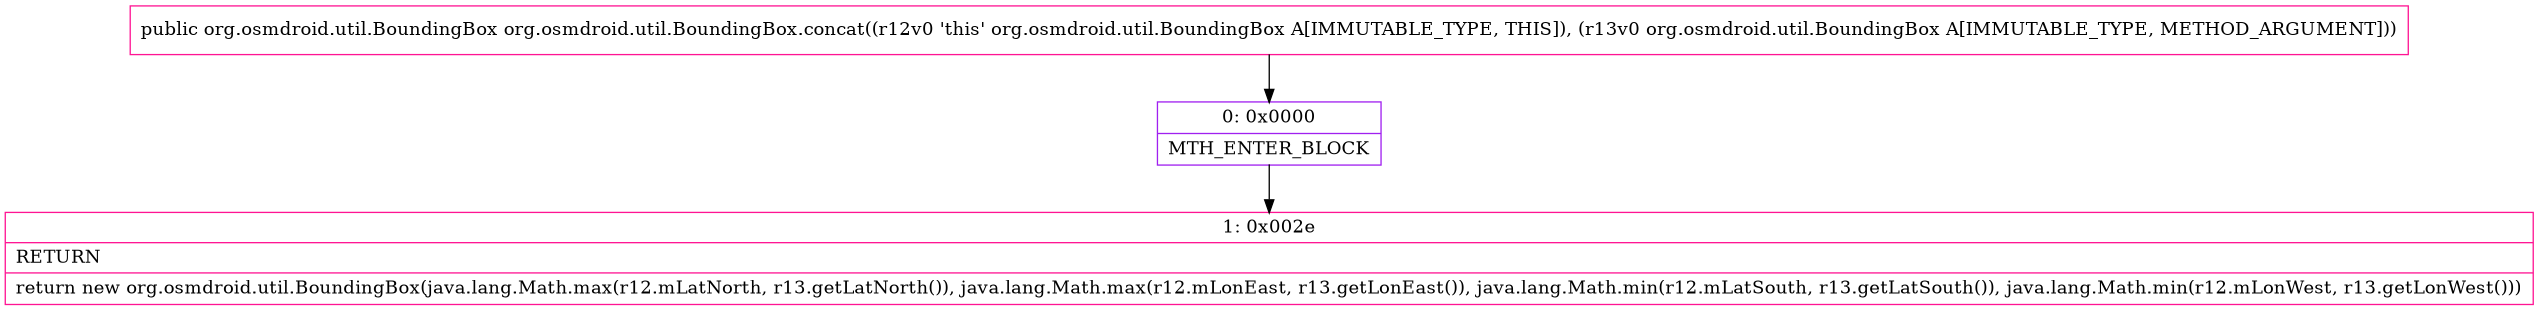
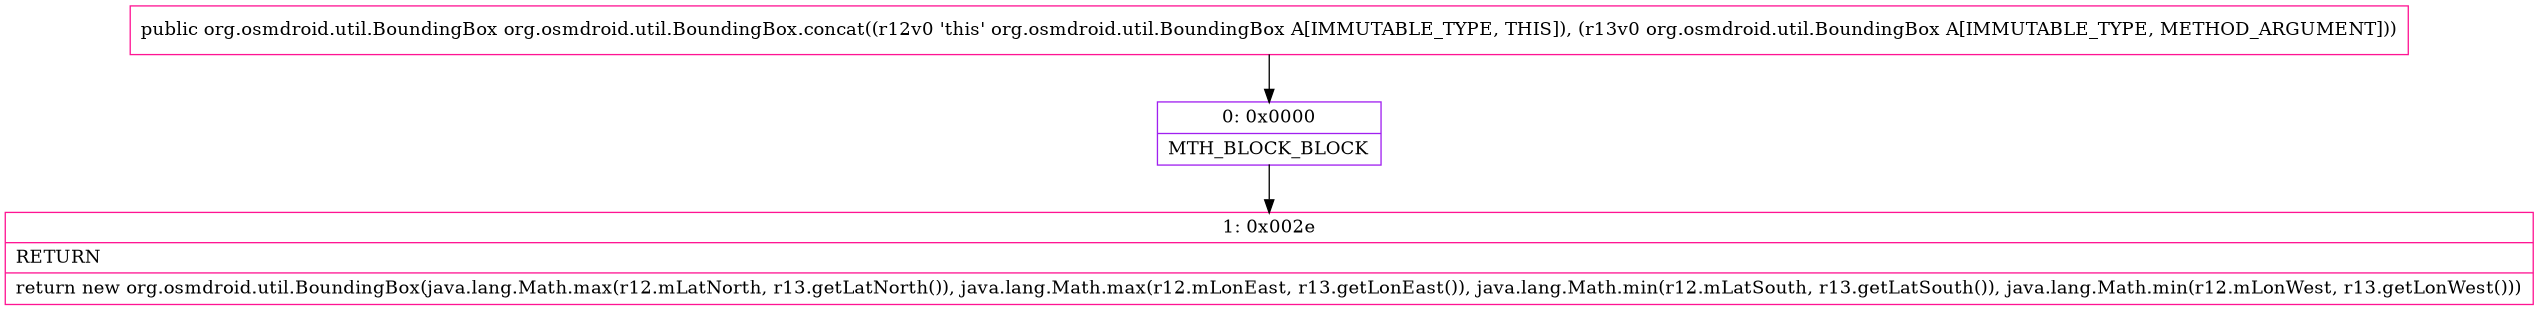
(1269, 149) -> (1269, 149)
